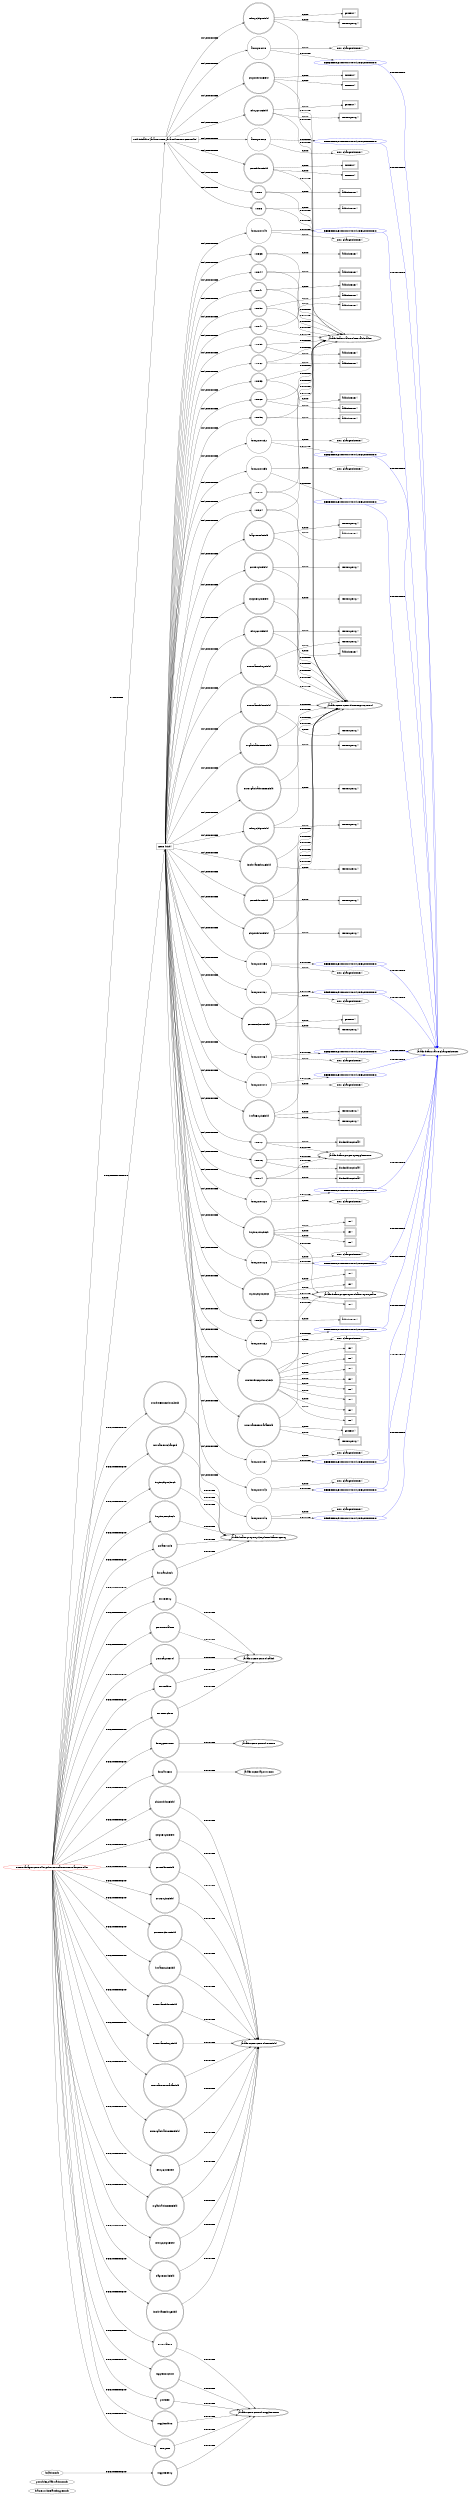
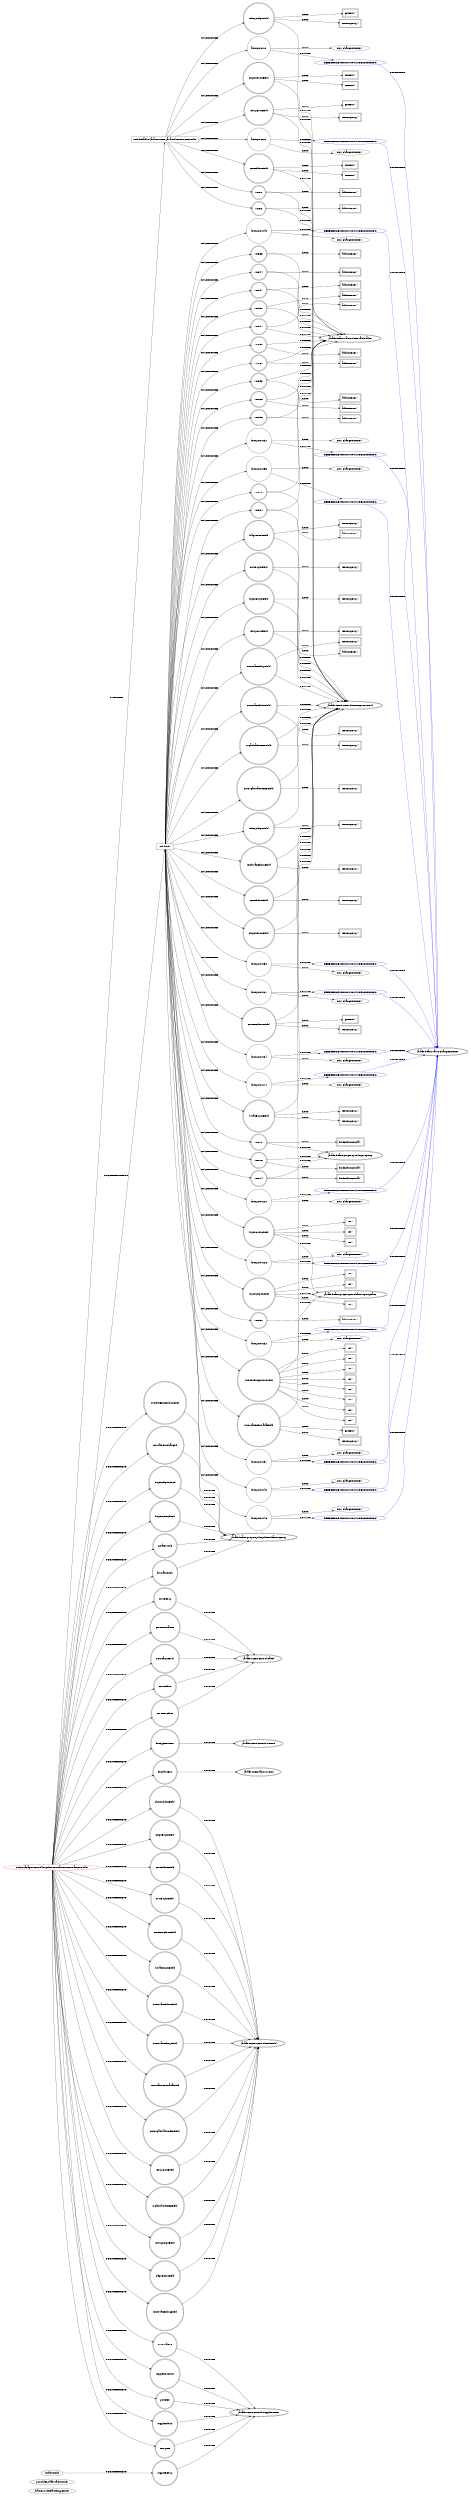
(165, 847) -> (165, 847)
(350, 1155) -> (350, 1155)
